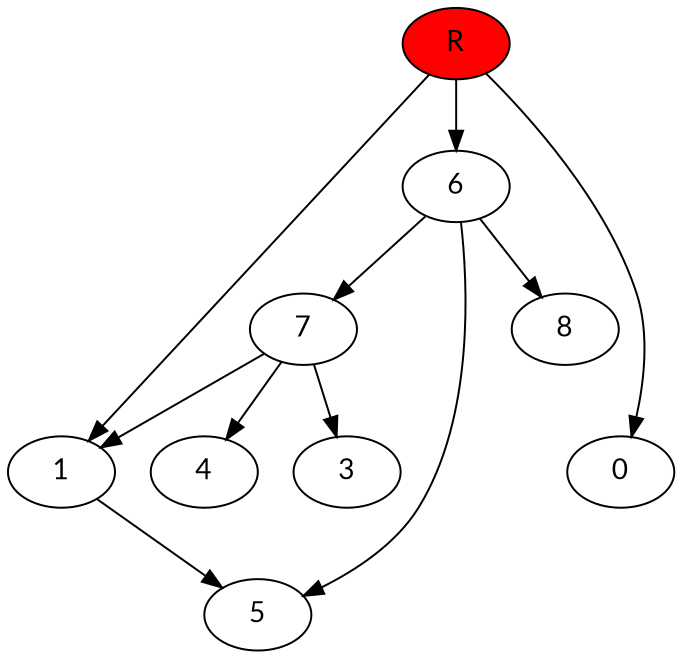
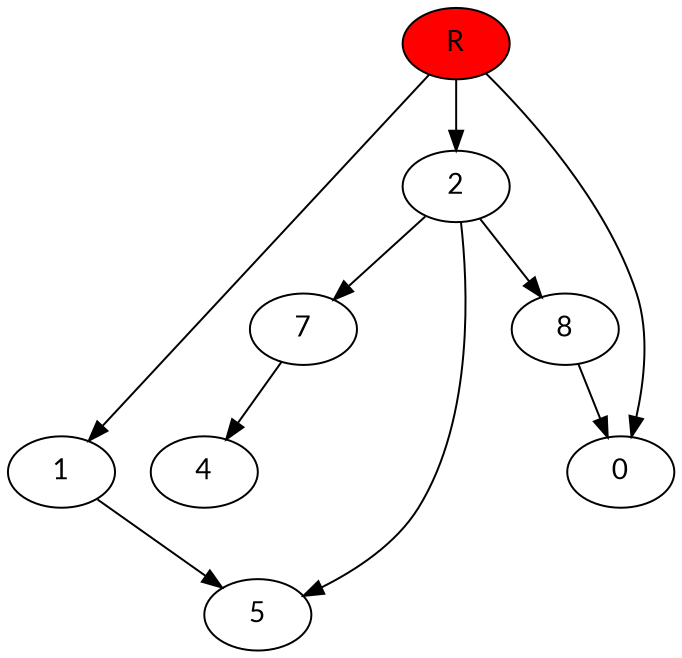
(456, 186) -> (456, 186)
none -> (589, 391)
(191, 396) -> none
(347, 472) -> none
